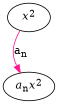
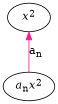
(14, 48) -> (29, 56)
